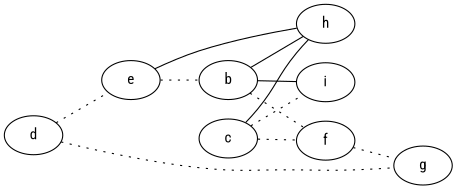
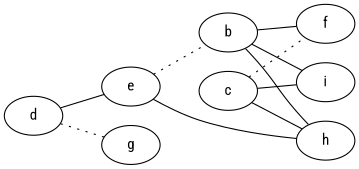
(270, 106) -> (277, 28)
(82, 108) -> (82, 101)
(271, 114) -> (269, 87)
(374, 153) -> none
